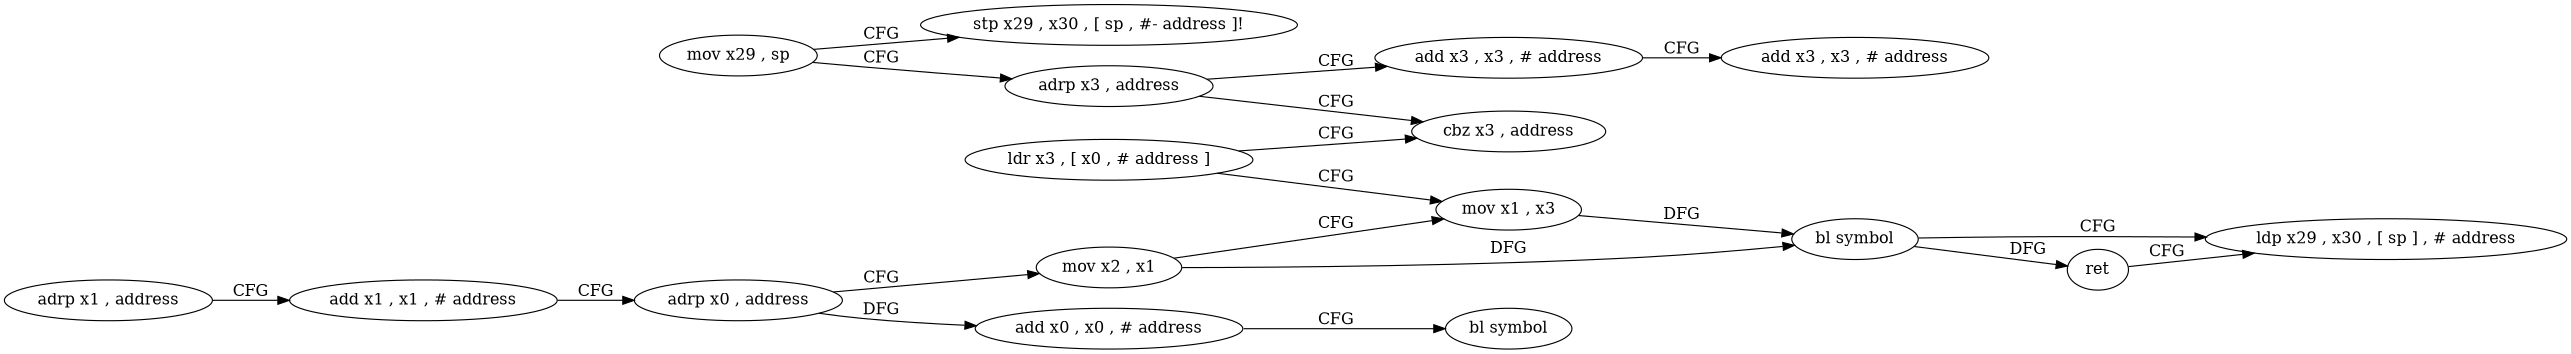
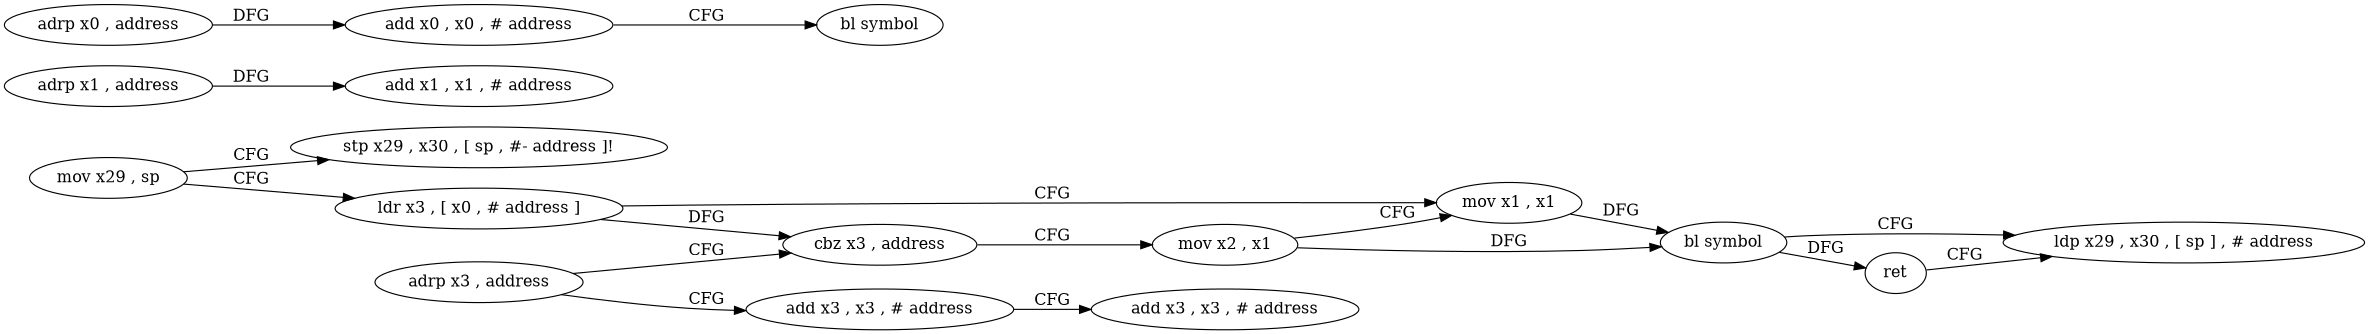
(907, 71) -> (263, 191)
(1336, 134) -> (707, 218)
(1509, 210) -> (1509, 203)
(931, 283) -> (1059, 245)
(251, 292) -> (251, 78)
(590, 300) -> none
